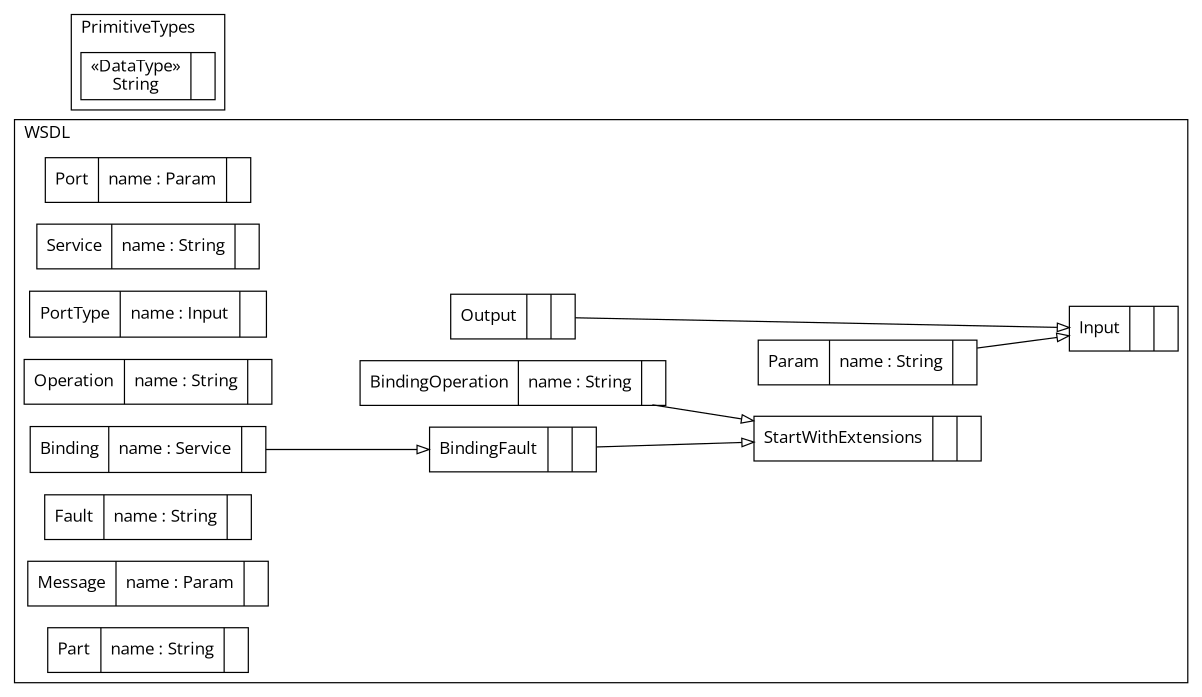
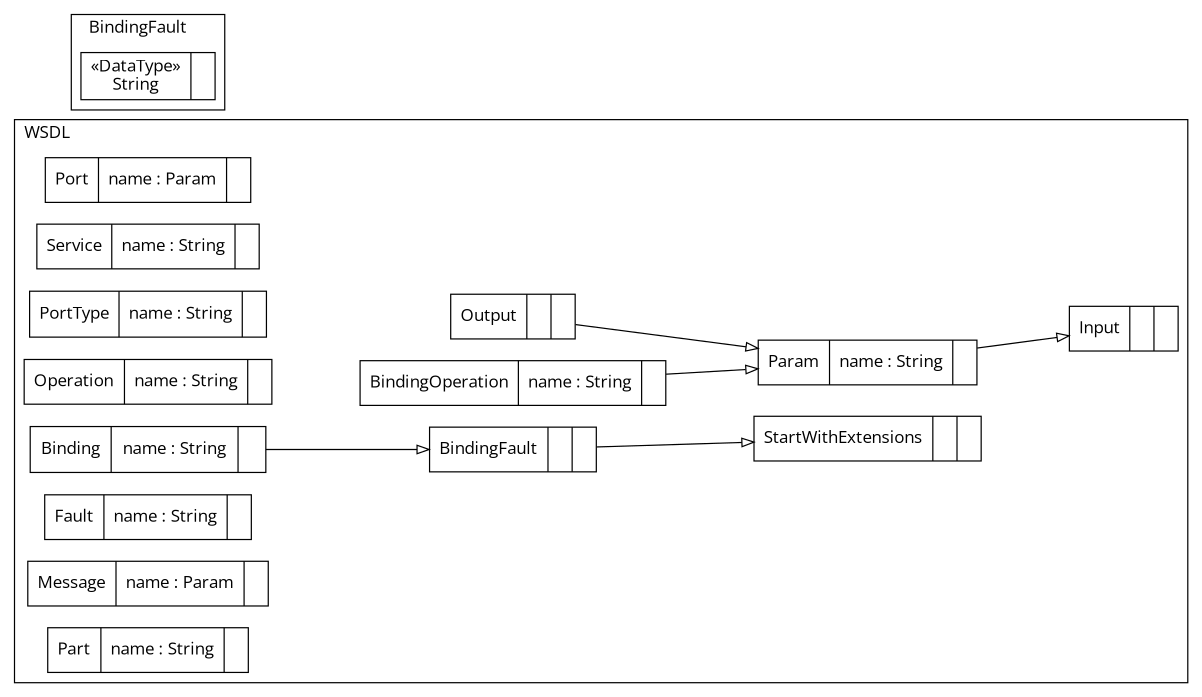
(138, 28) -> (138, 28)
(180, 314) -> (181, 314)
(816, 323) -> (661, 336)
(697, 412) -> (706, 372)
(175, 449) -> (175, 449)
